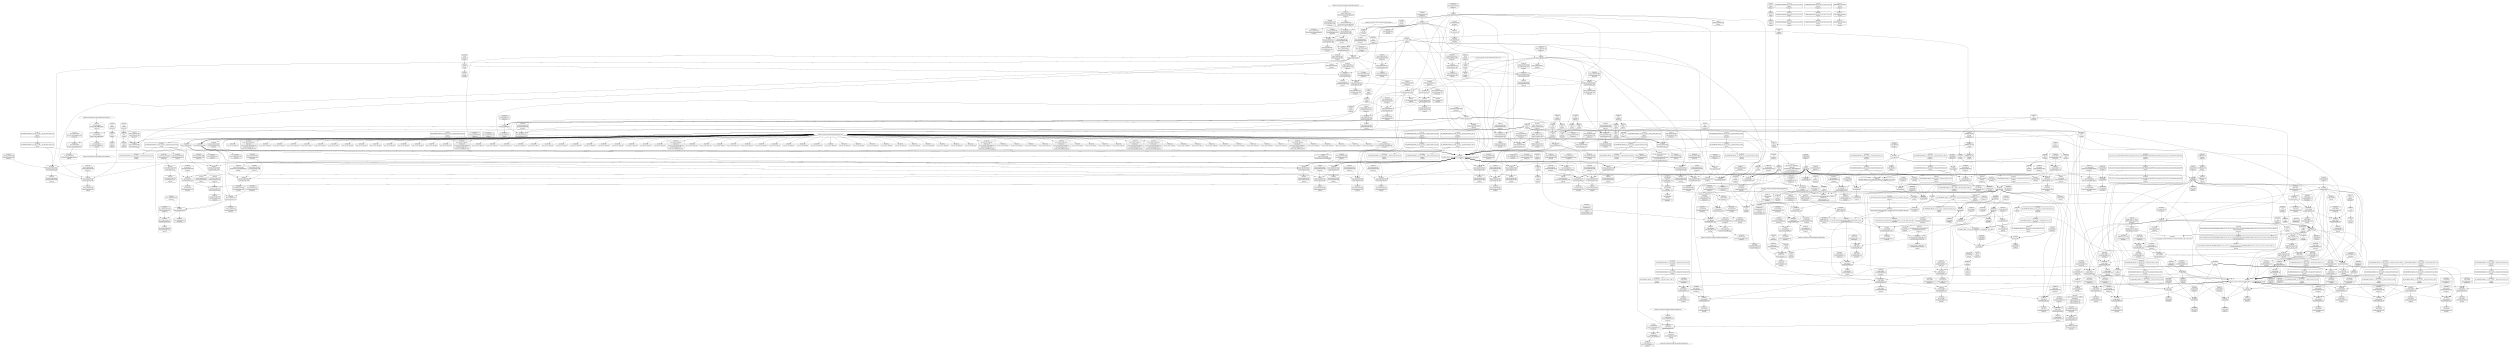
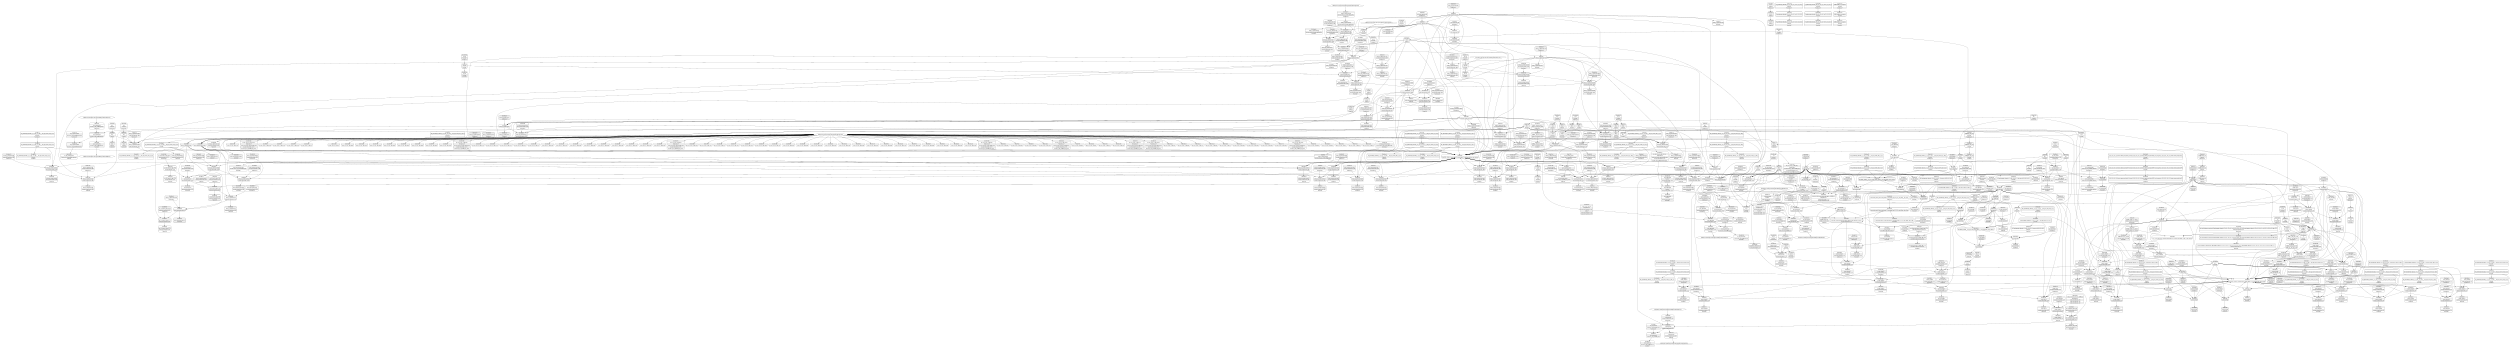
(320, 145) -> none
none -> (33, 156)
